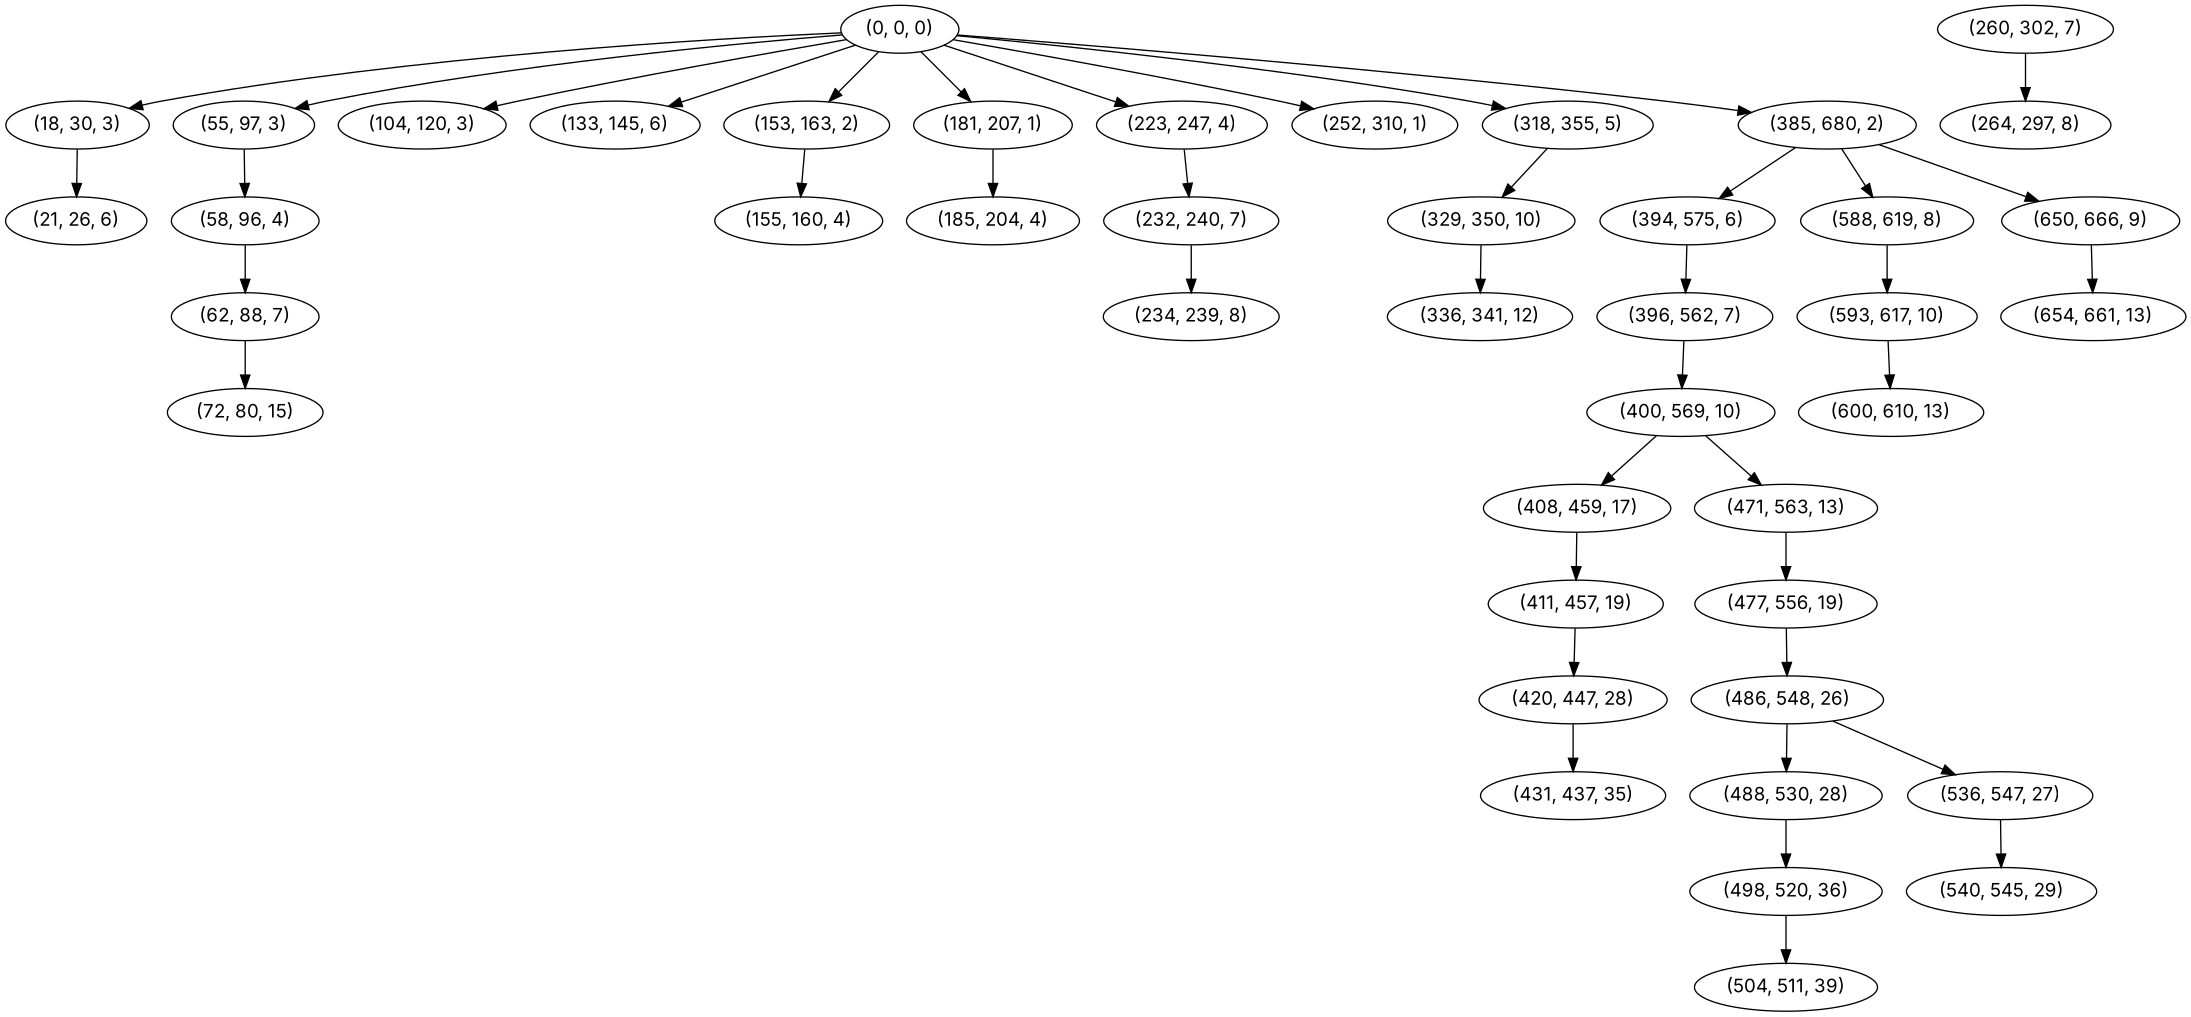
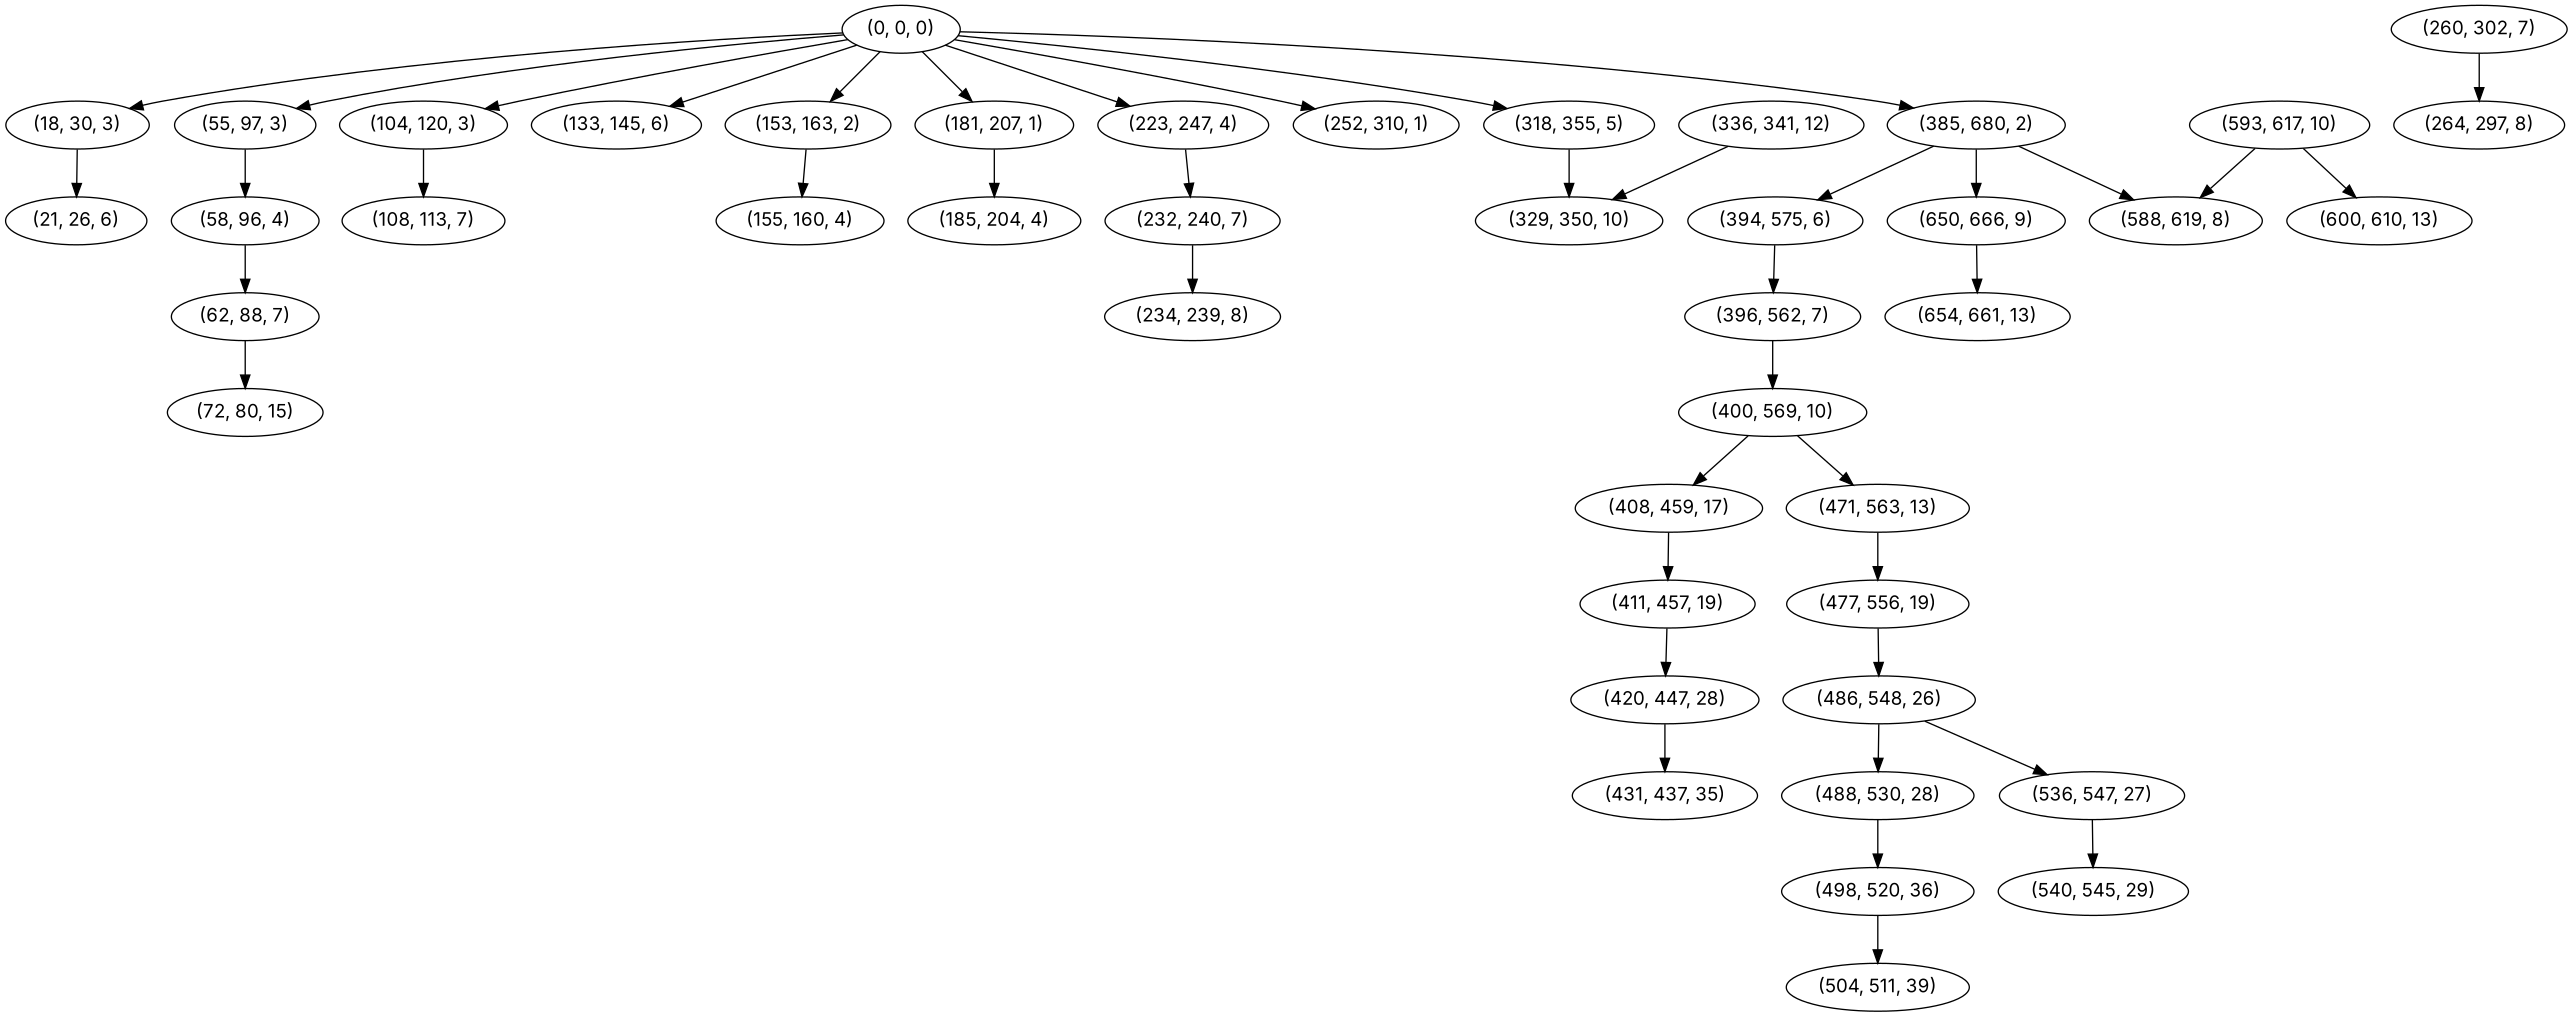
none -> (424, 221)
(1481, 262) -> (1676, 170)
(1887, 262) -> (2233, 168)
